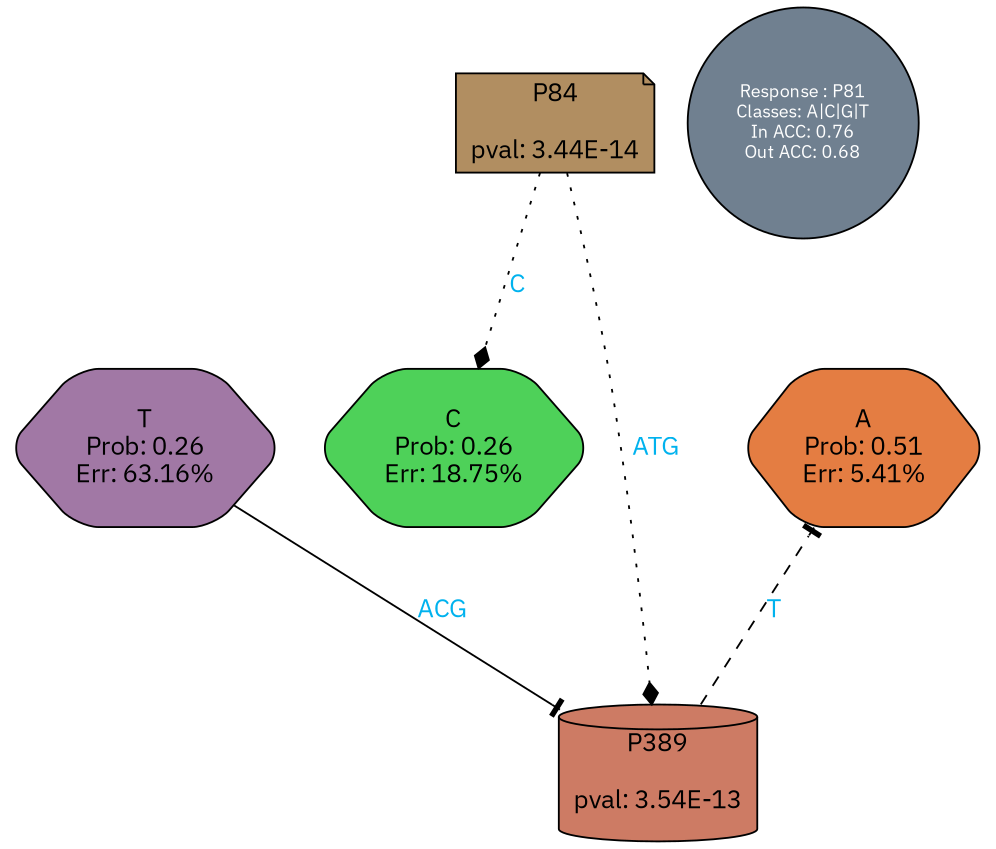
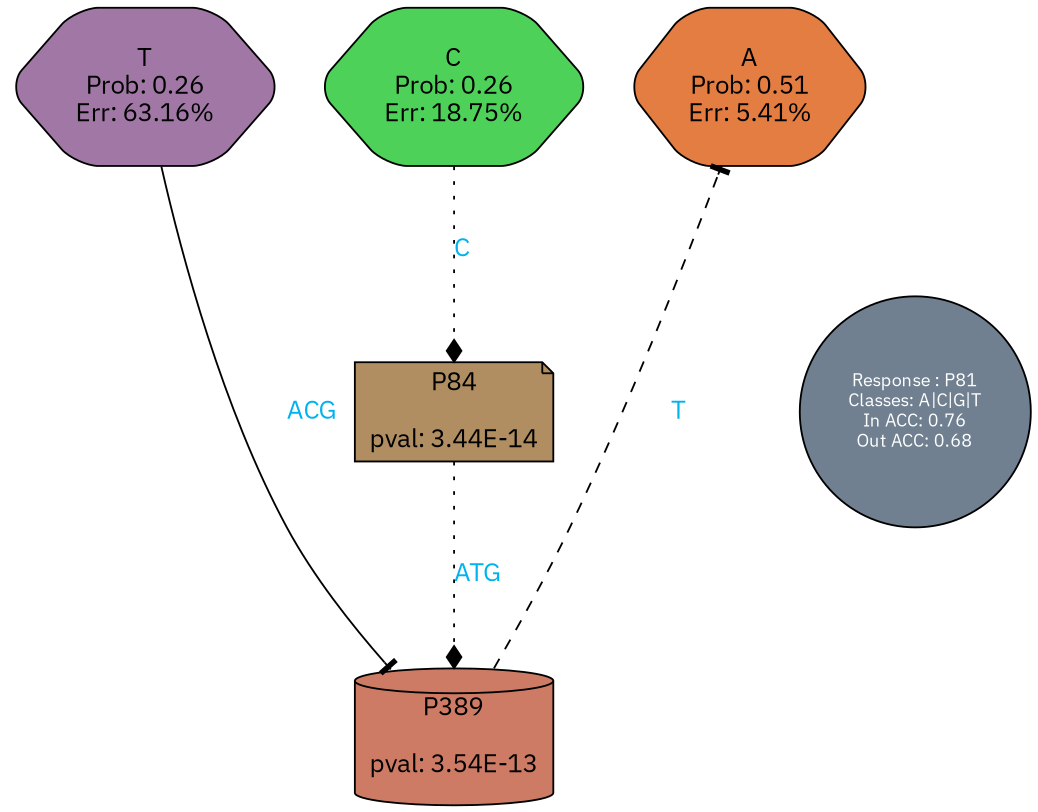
(513, 260) -> (454, 253)
